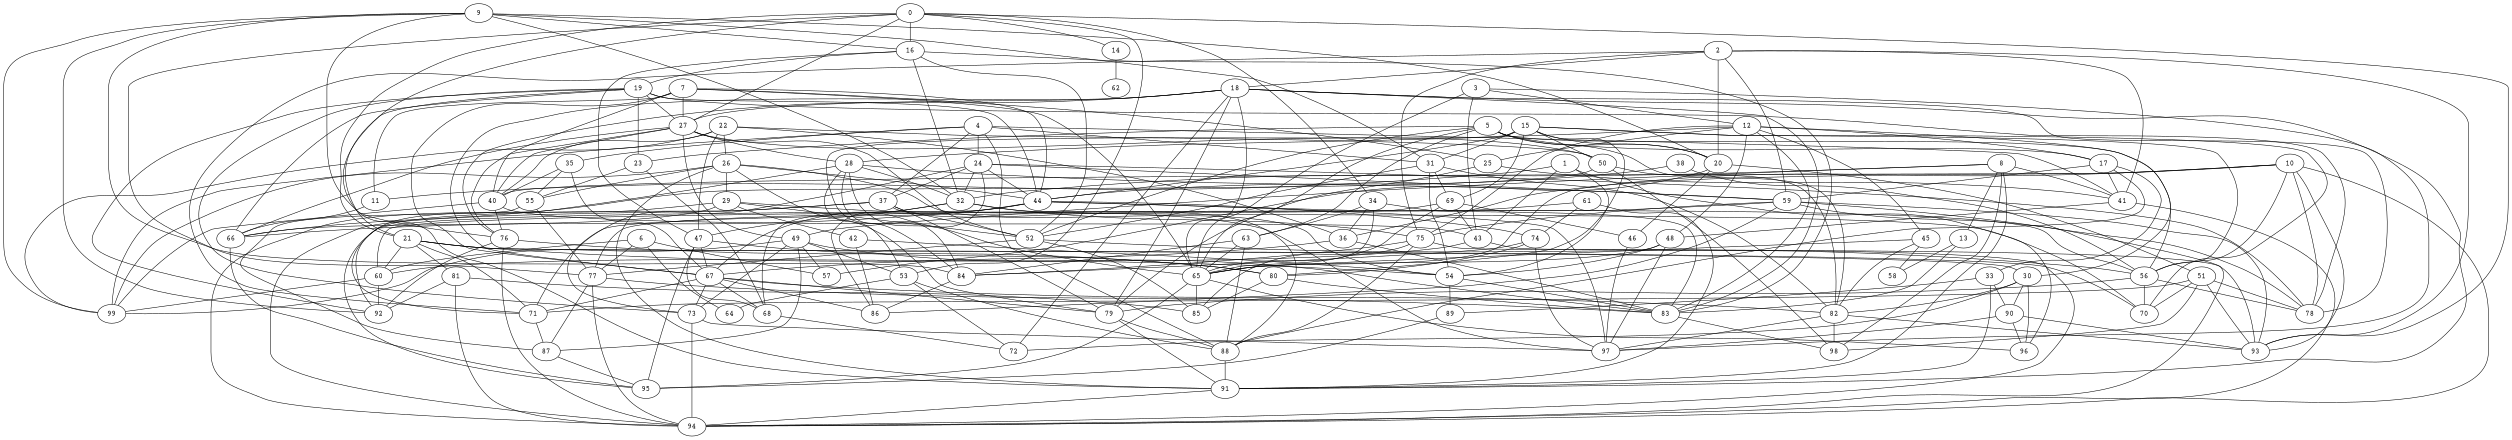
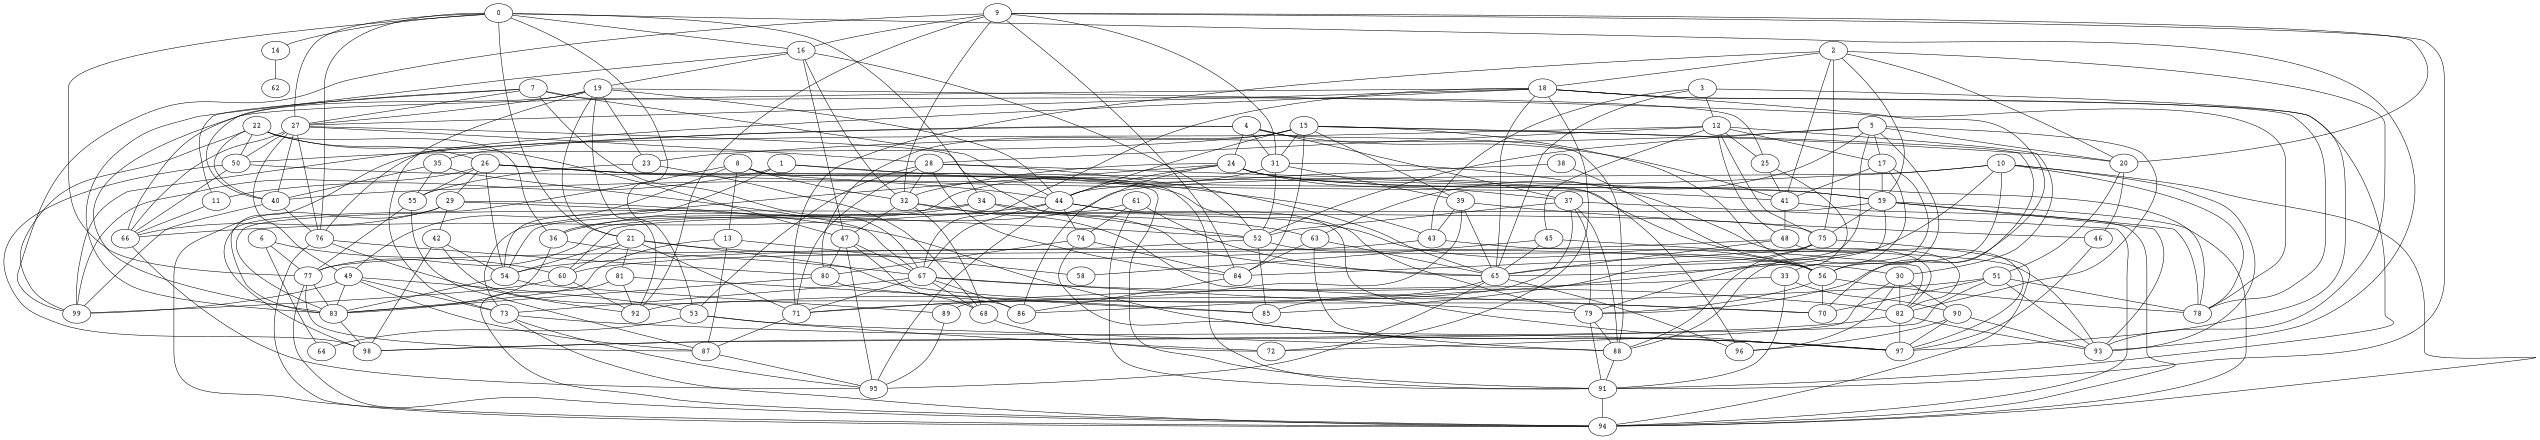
(1047, 117) -> (1233, 246)
(1450, 201) -> (1461, 201)
(1008, 224) -> none
(827, 276) -> none
none -> (408, 286)
none -> (716, 307)
none -> (686, 362)
